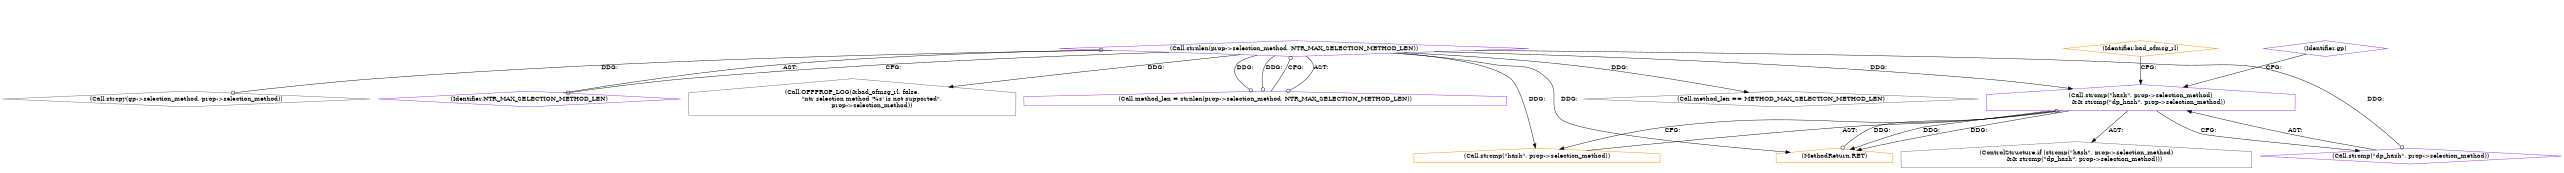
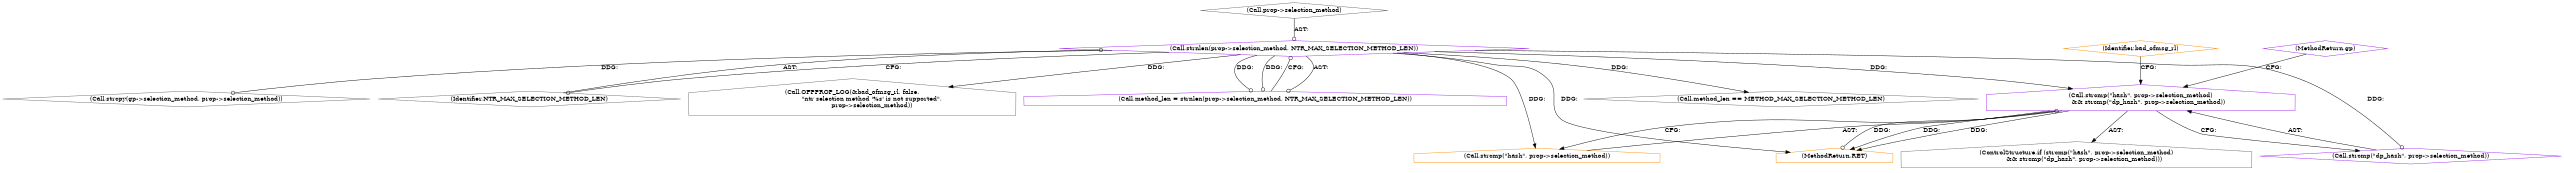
none -> (1294, 10)
(2325, 49) -> (2325, 49)
(529, 99) -> (529, 99)
